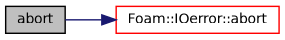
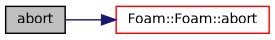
(198, 20) -> (193, 20)
